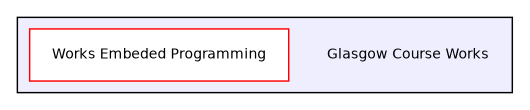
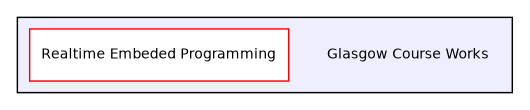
(159, 55) -> (159, 55)
